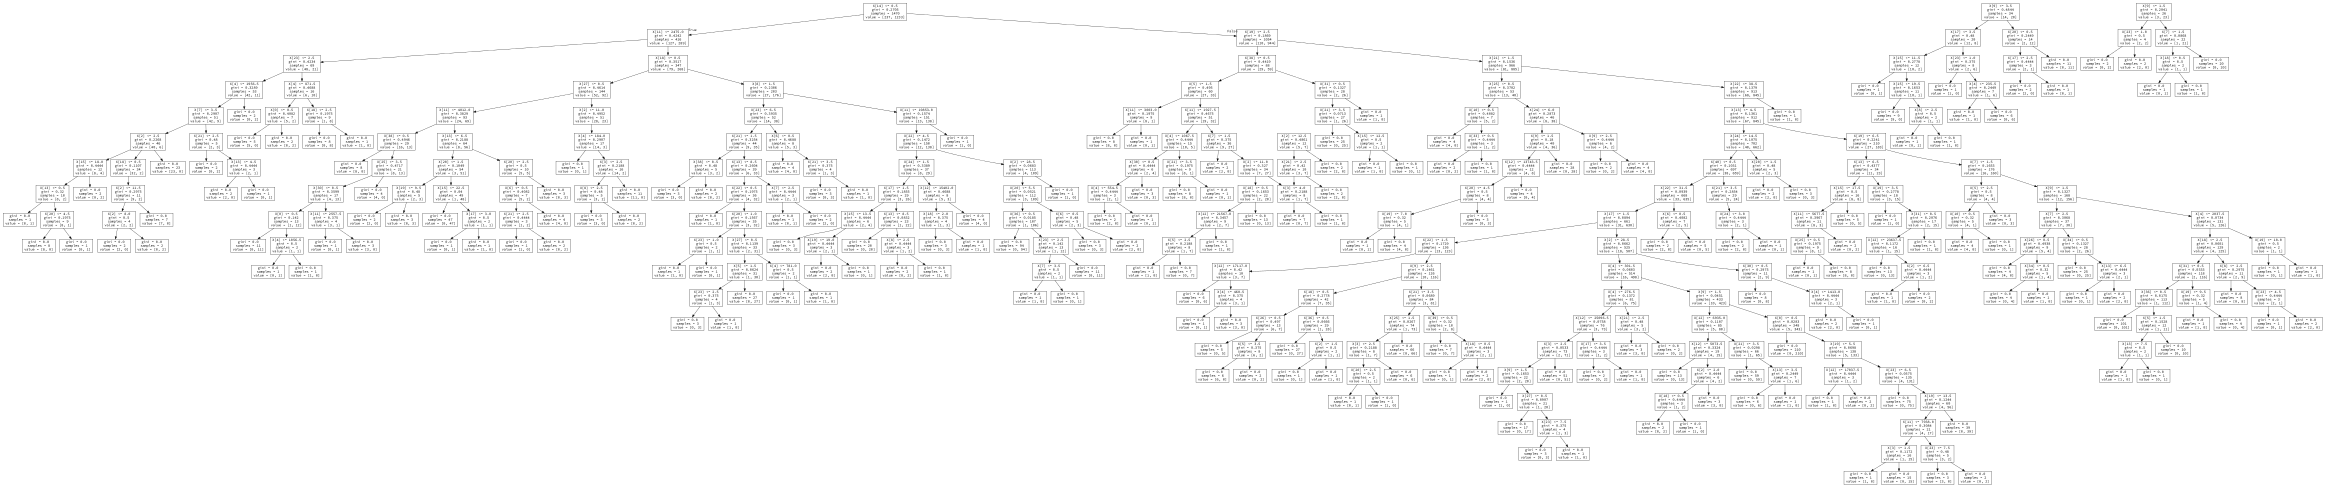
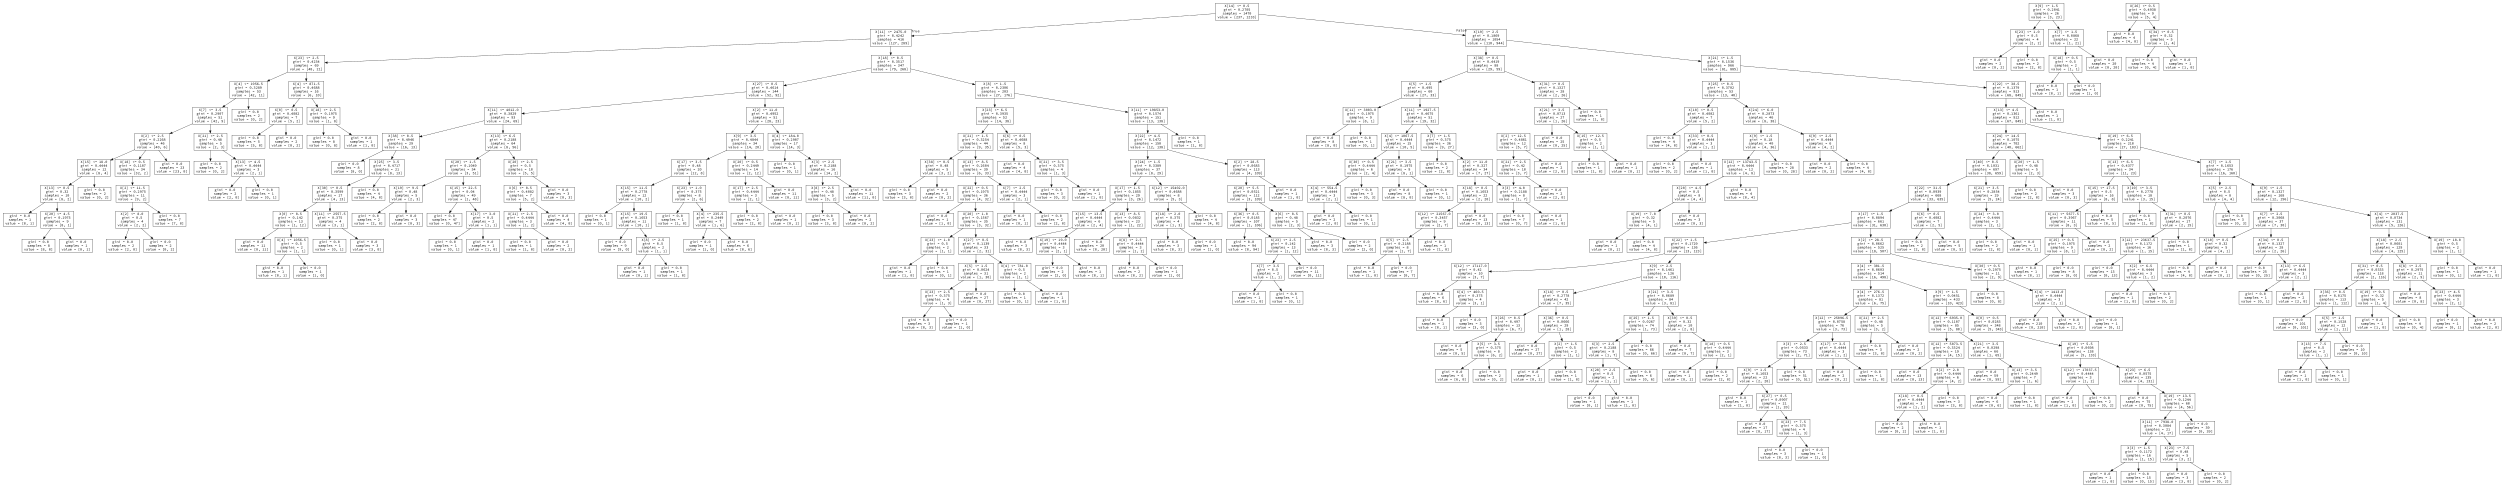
none -> (756, 128)
(2048, 232) -> (2244, 232)
(1787, 336) -> (2039, 311)
